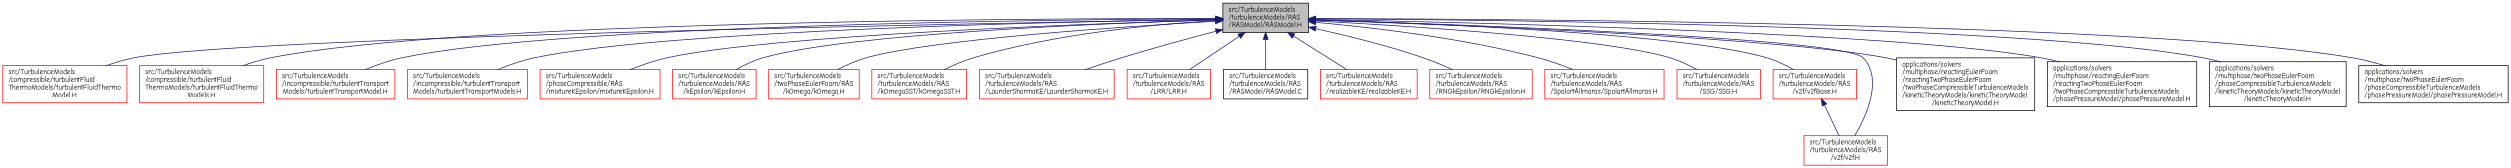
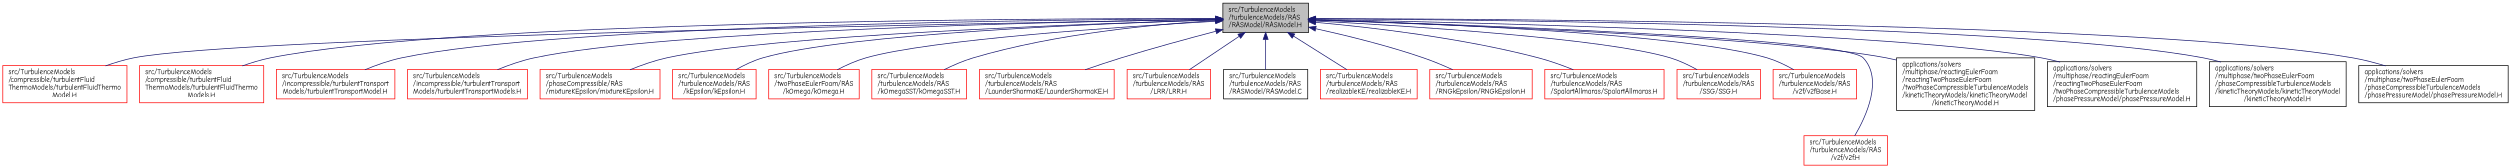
(1832, 121) -> none
